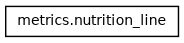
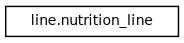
(92, 21) -> (92, 21)
